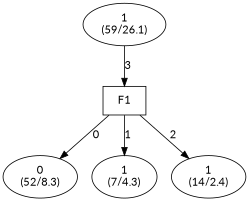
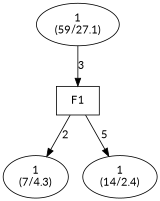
(124, 25) -> (78, 25)
(128, 135) -> (66, 135)
(173, 135) -> (104, 135)
(40, 177) -> none
